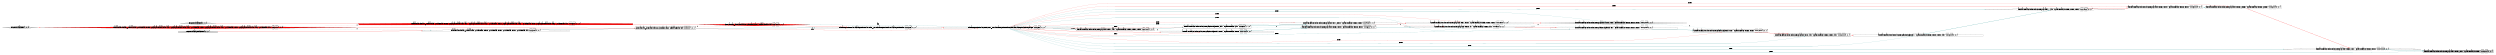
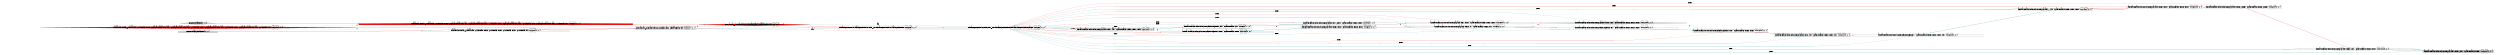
(20, 28) -> none
